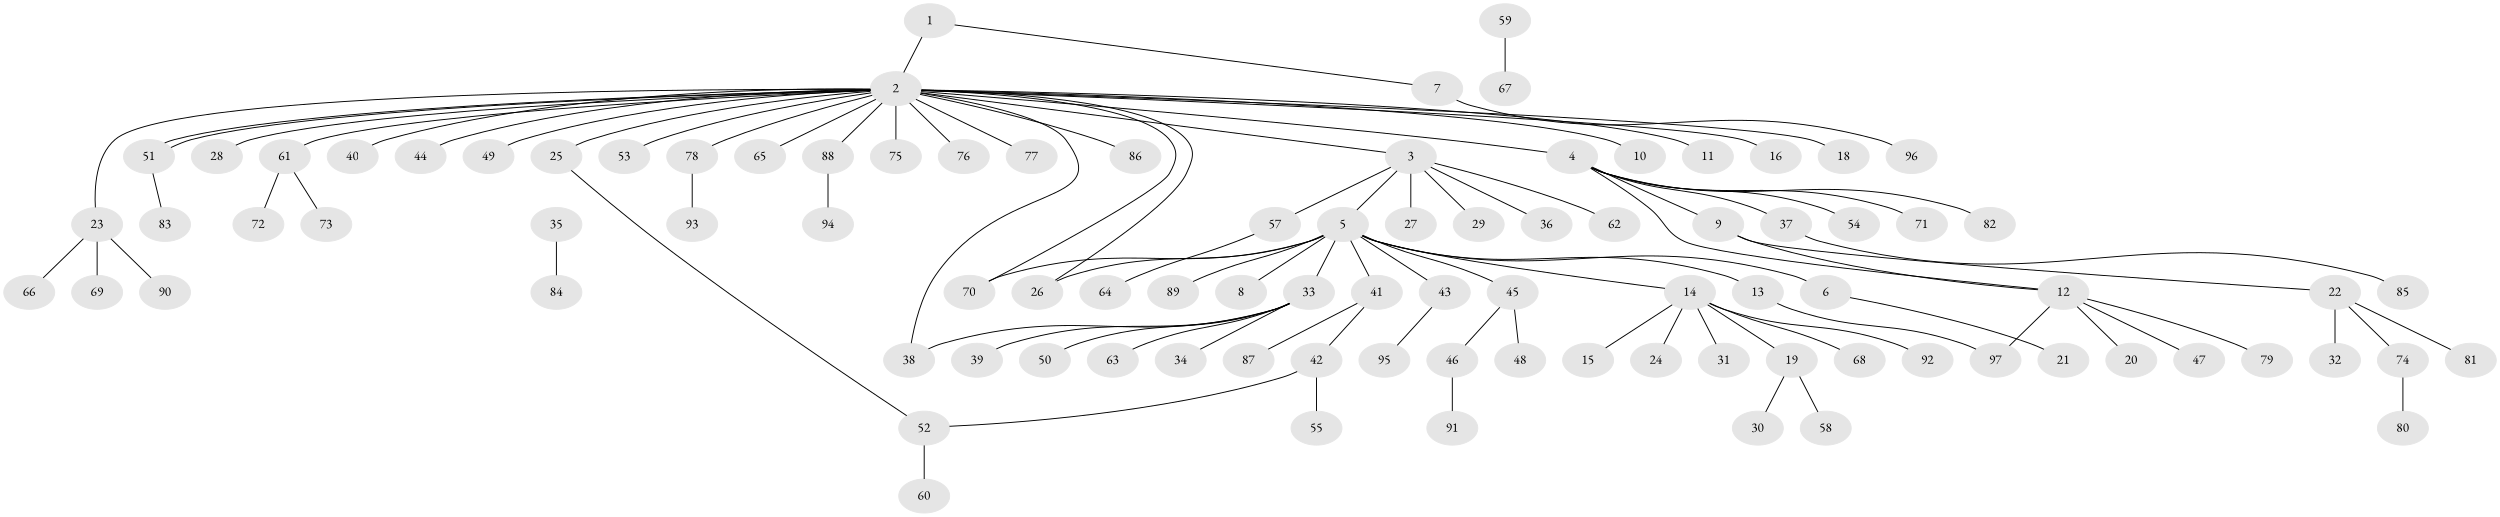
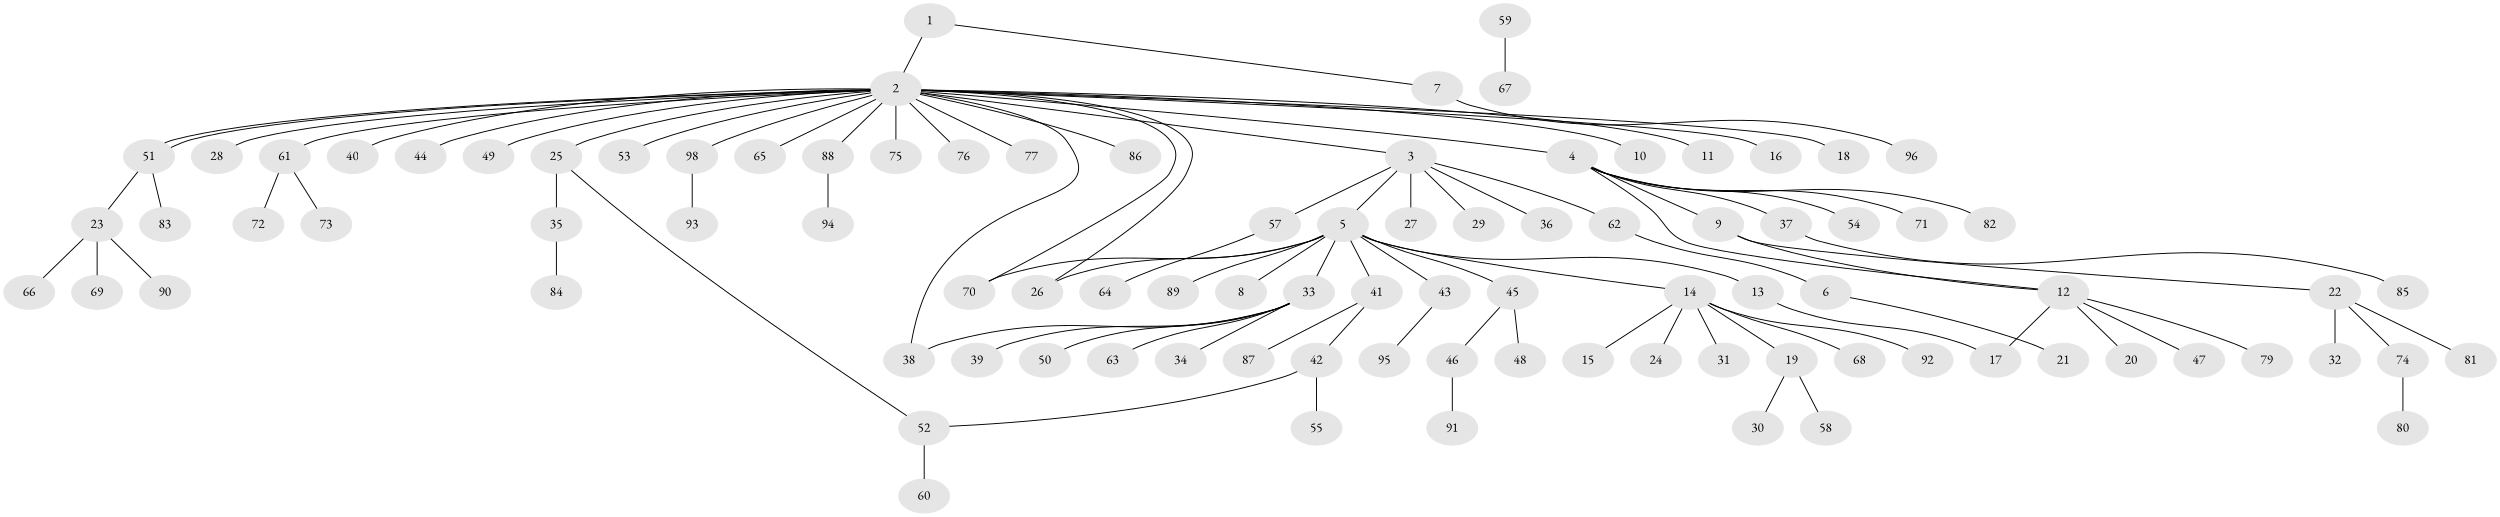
(454, 96) -> (123, 191)
(692, 157) -> (692, 157)
none -> (556, 191)
(1663, 257) -> (1721, 258)
(1996, 360) -> (1996, 360)
